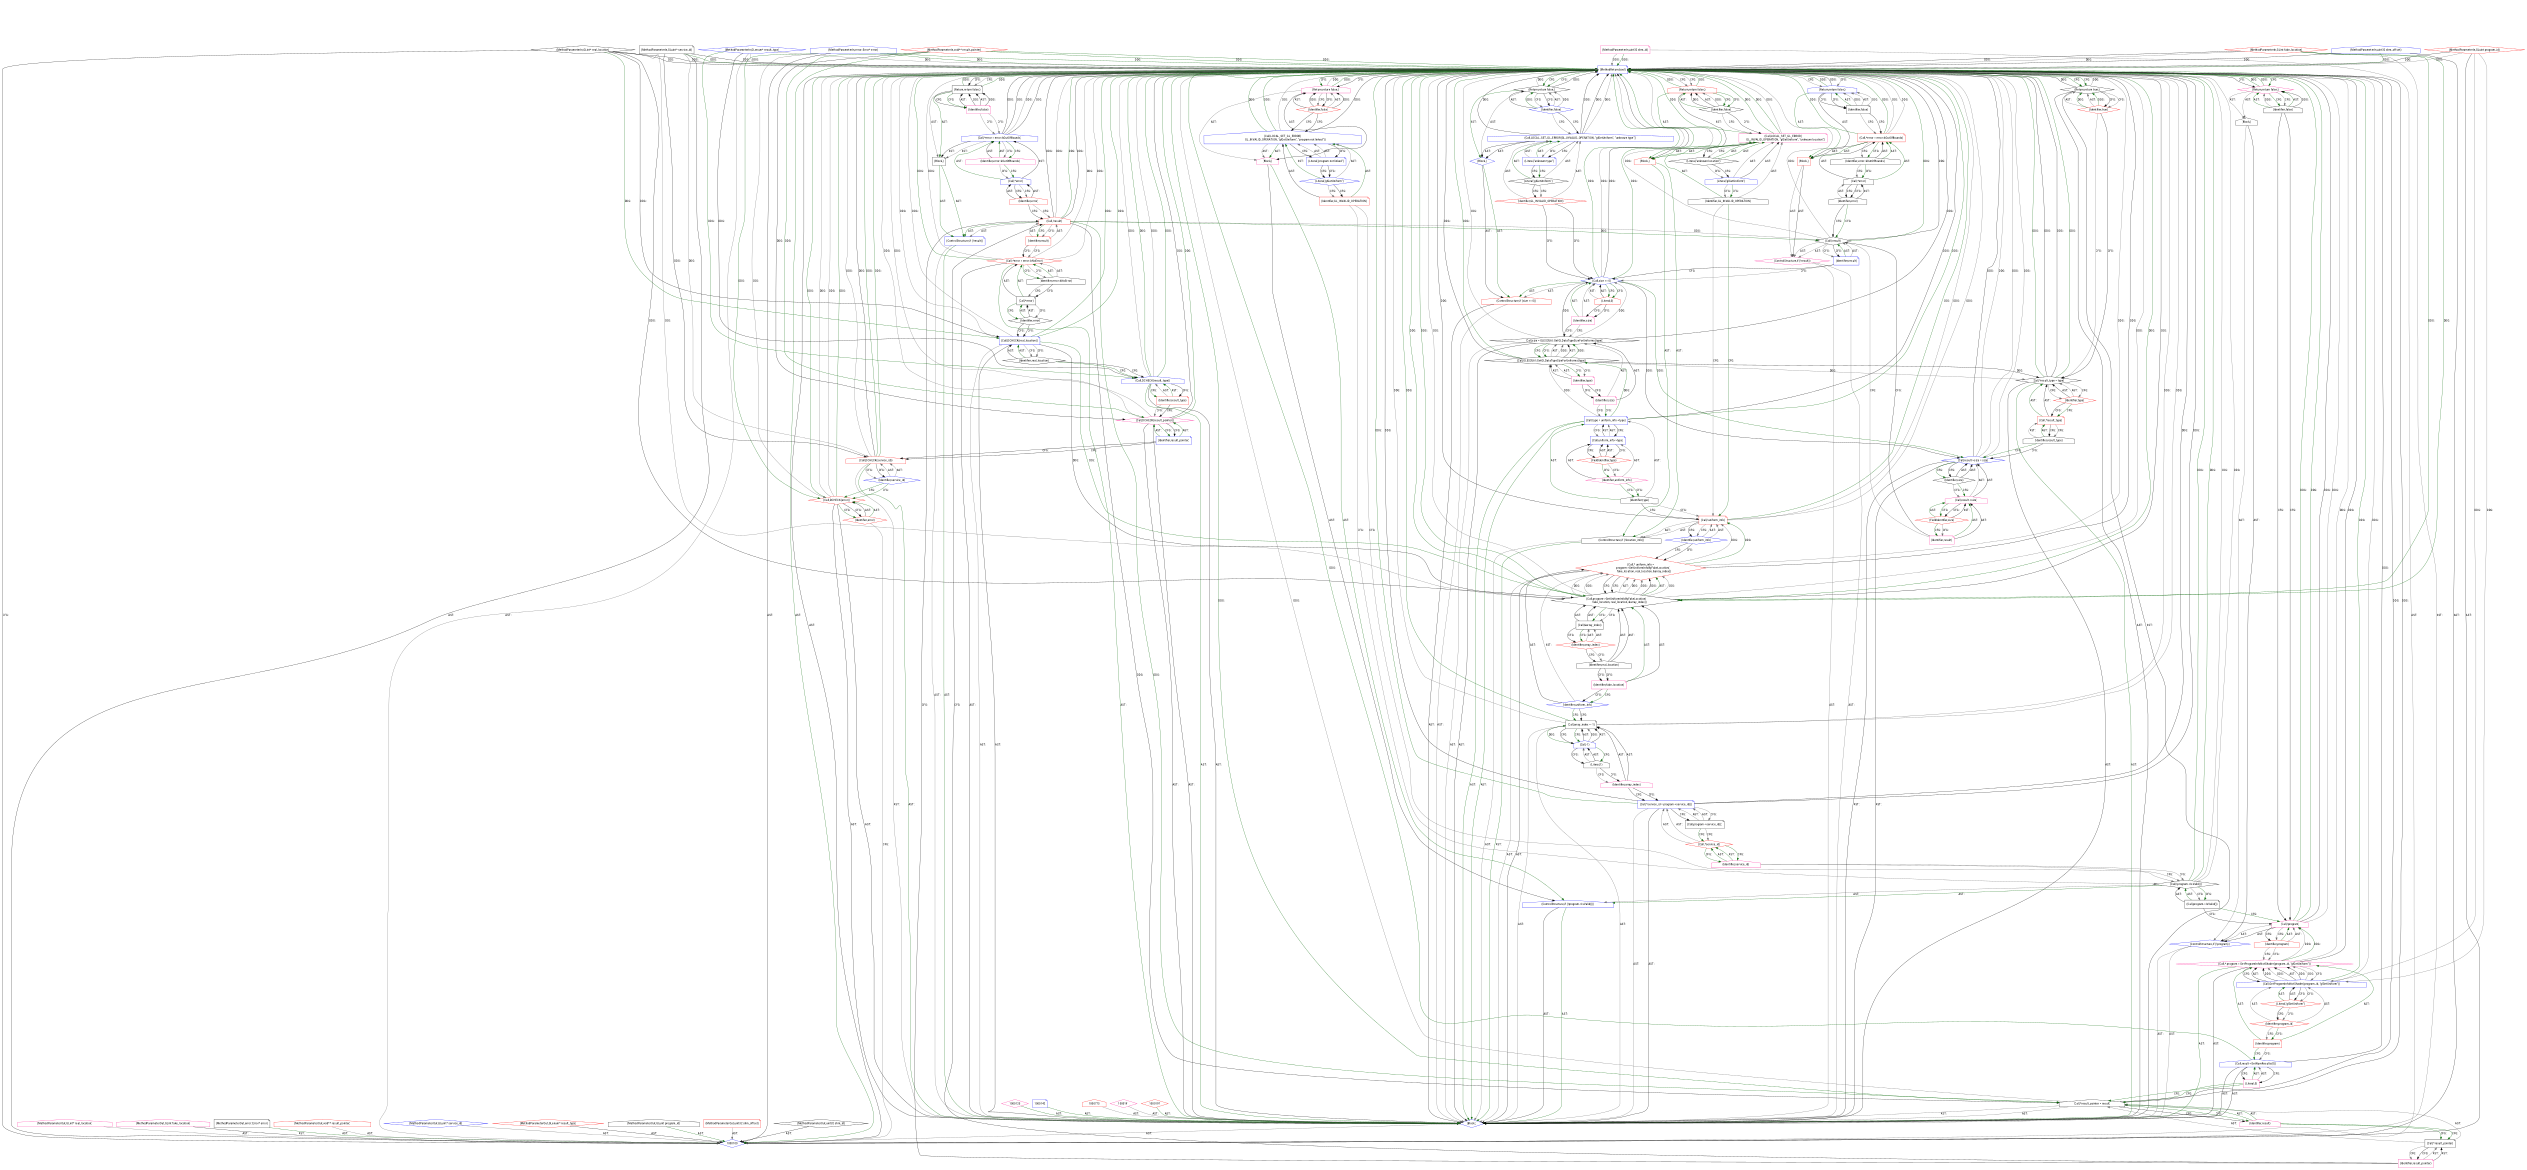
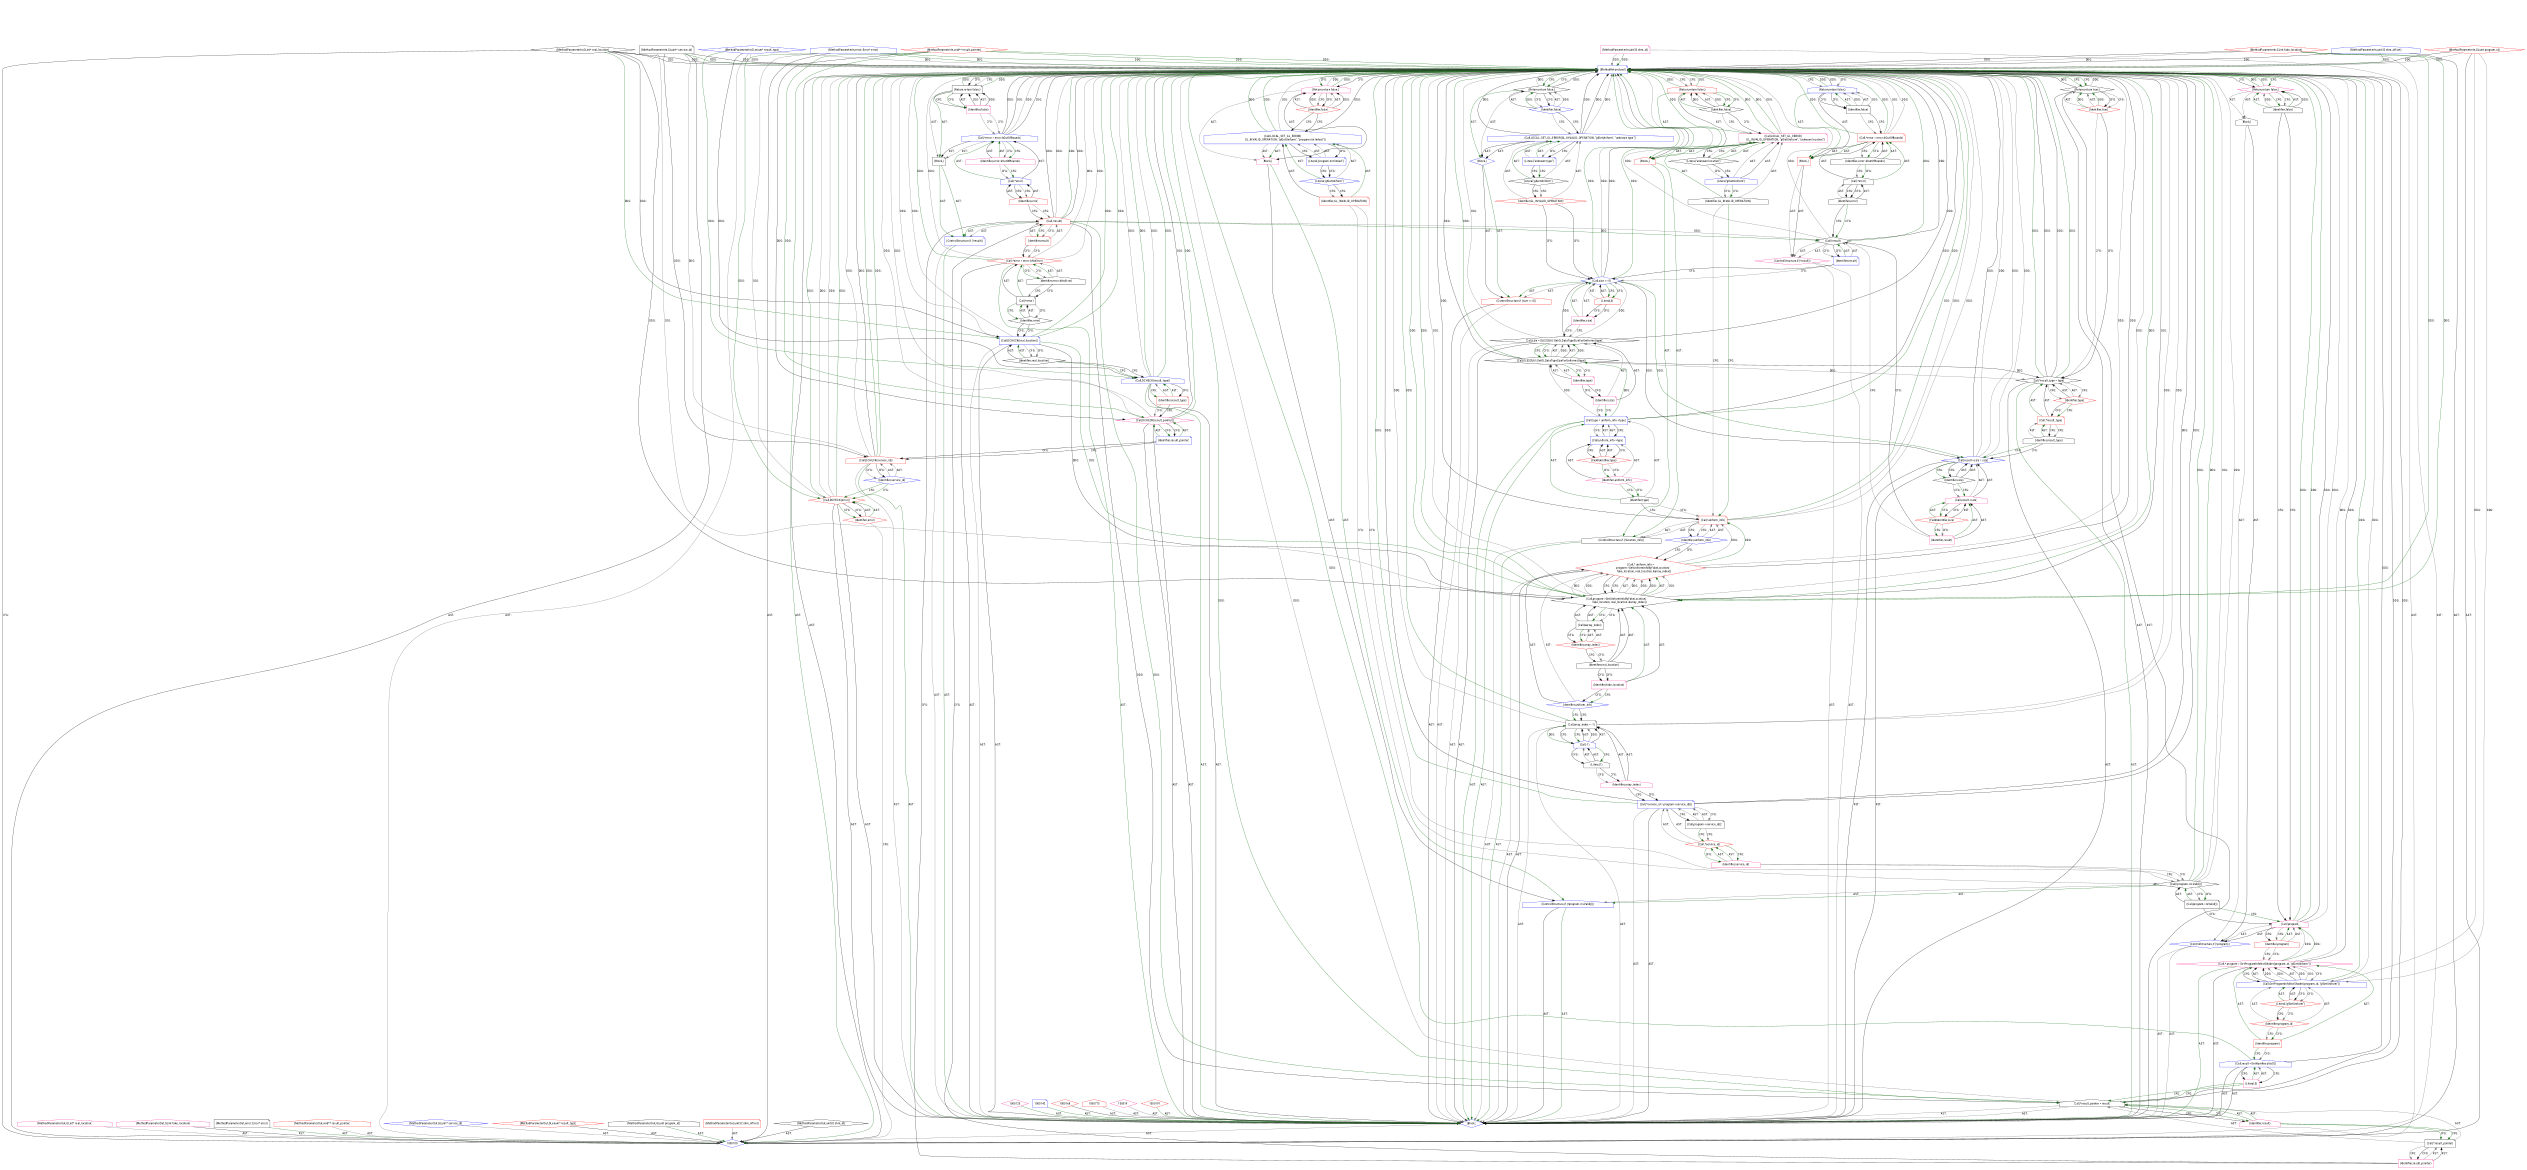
none -> (1065, 1104)
